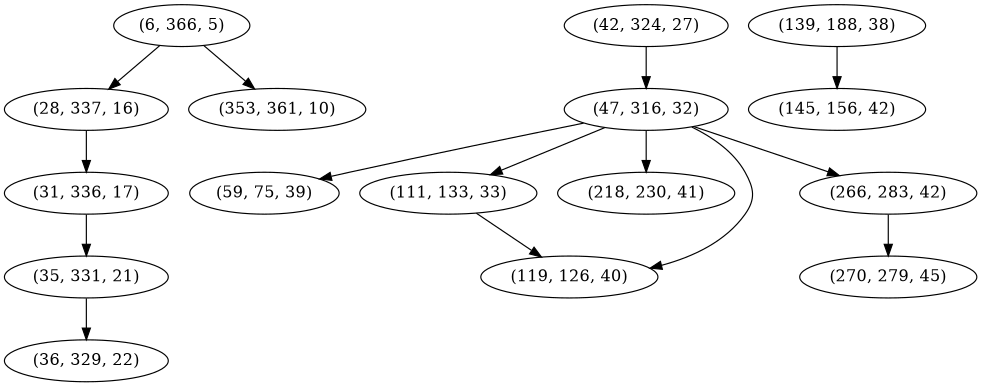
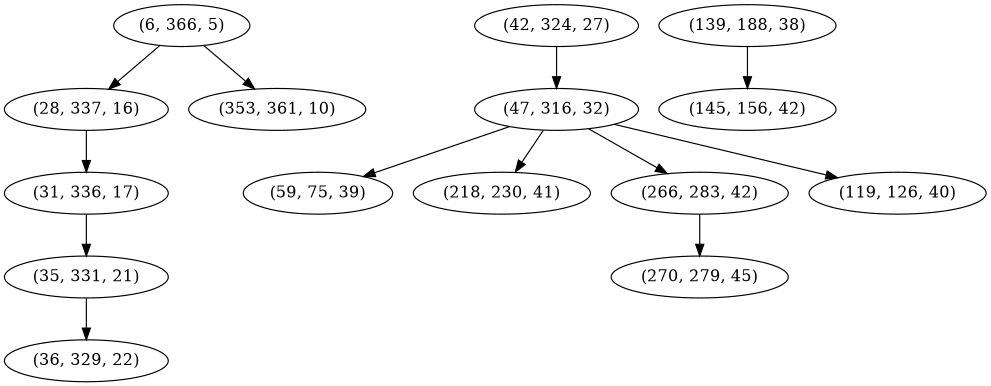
(448, 193) -> none
